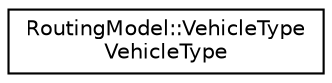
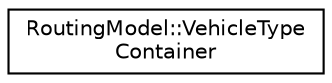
(166, 42) -> (166, 42)
